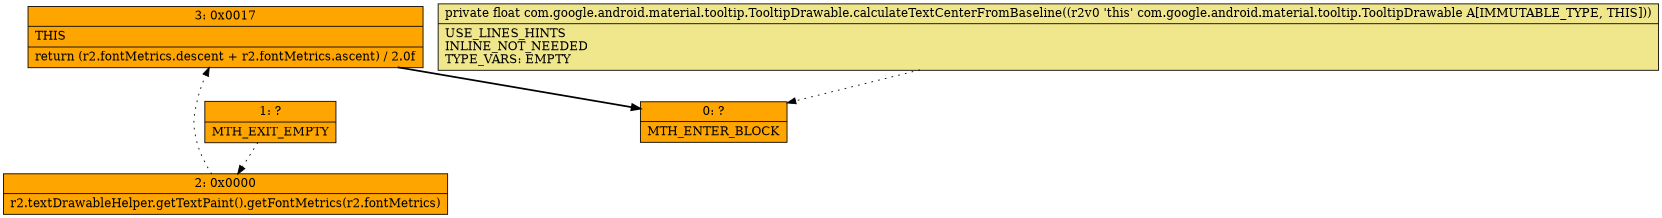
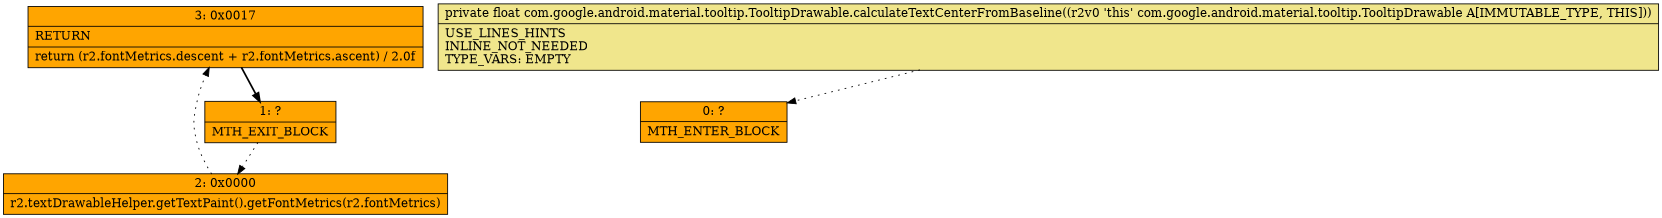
(51, 36) -> (63, 36)
(515, 87) -> (249, 81)
(270, 132) -> (270, 132)
